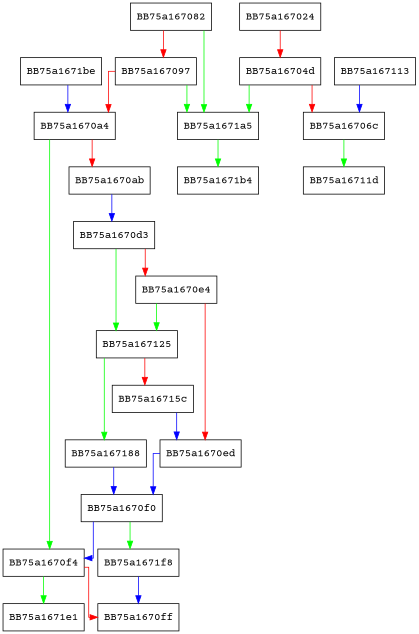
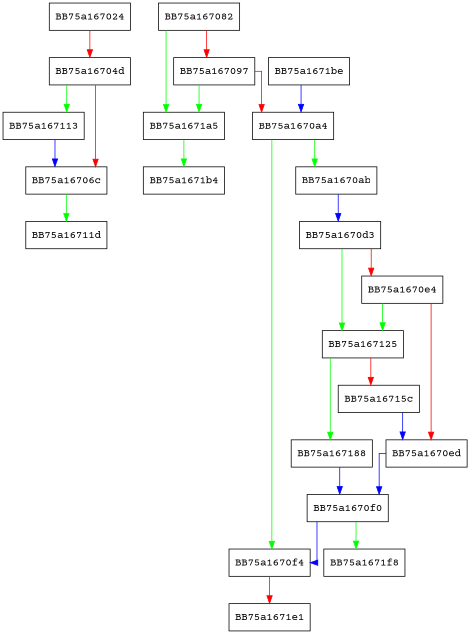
(249, 95) -> (67, 95)
(92, 149) -> (315, 149)
(44, 586) -> (270, 586)
(138, 617) -> none
